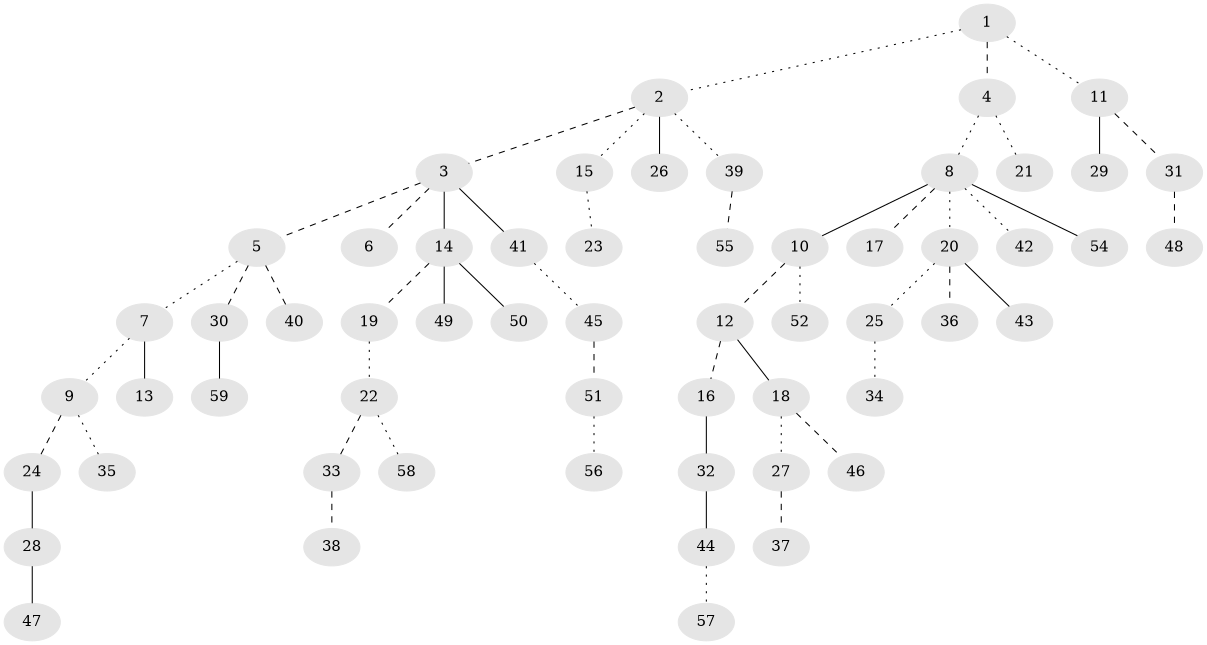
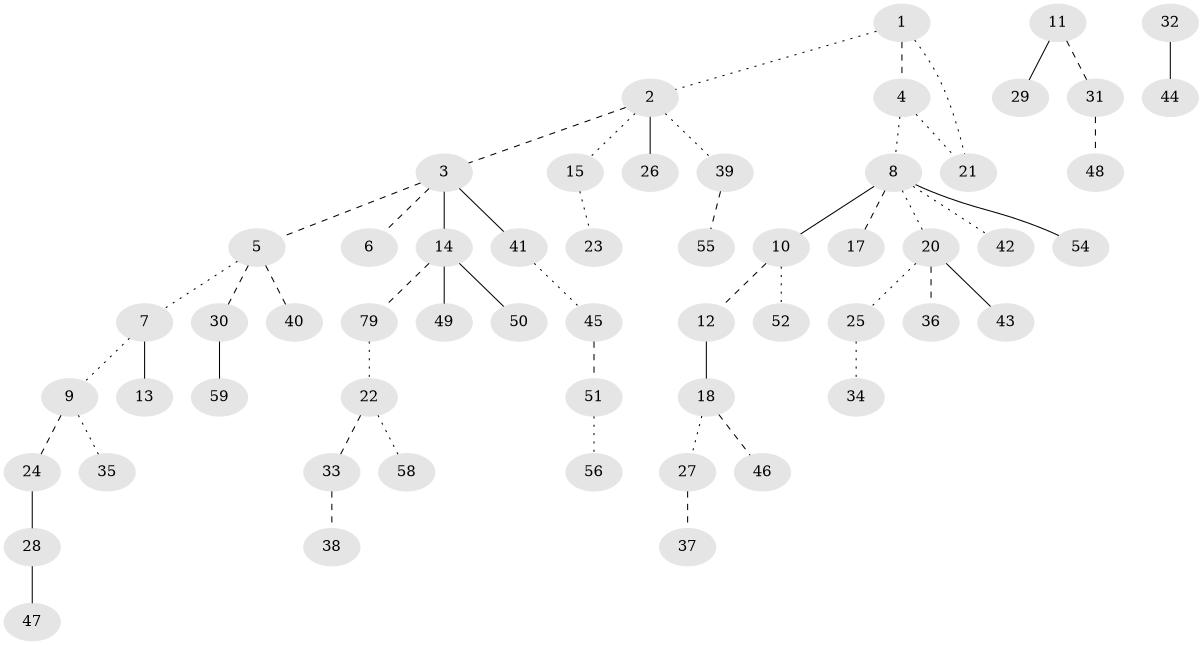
(1044, 60) -> (946, 94)
(369, 322) -> (369, 322)
(706, 397) -> none
(706, 622) -> none
